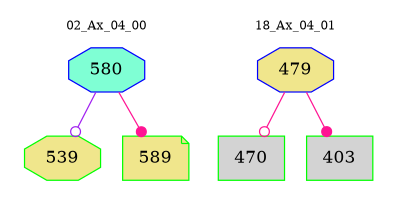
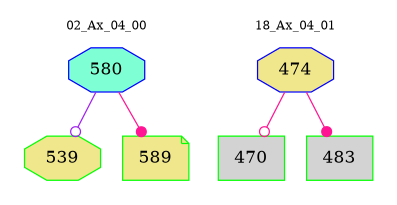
(296, 70) -> (296, 70)
(340, 158) -> (340, 158)
